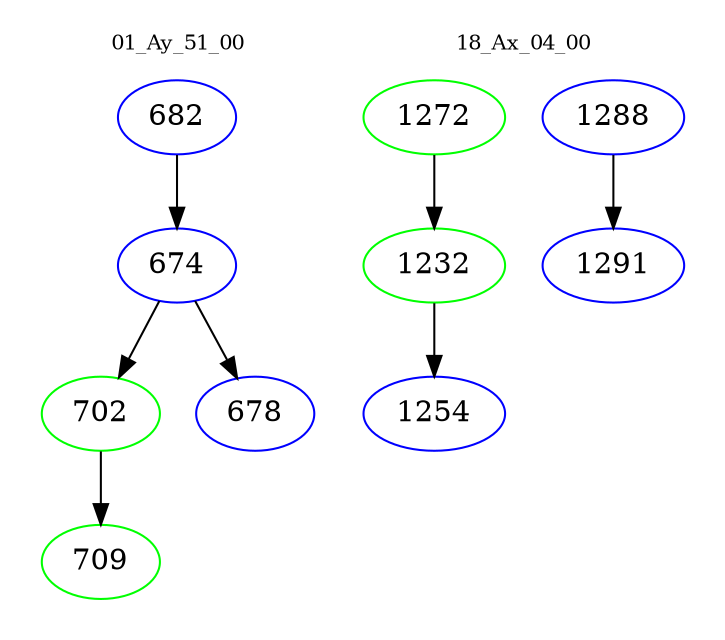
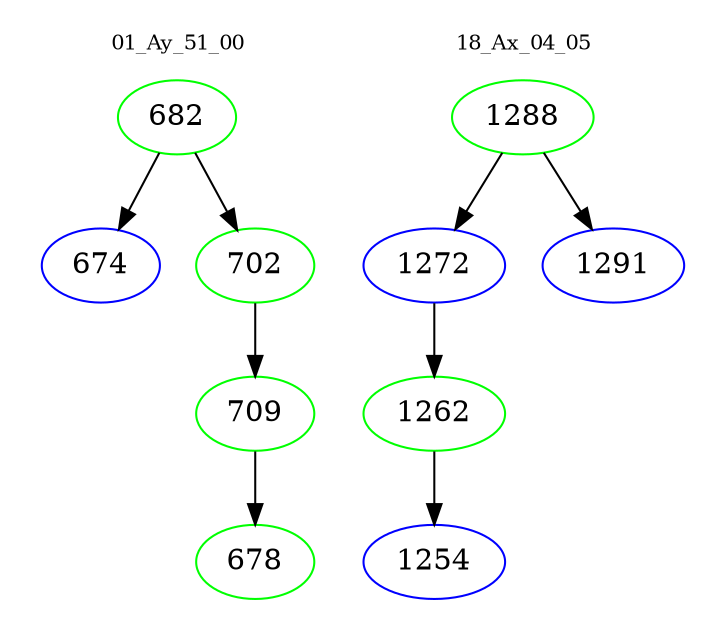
(524, 44) -> (524, 44)
(177, 117) -> (177, 117)
(434, 117) -> (434, 266)
(613, 117) -> (523, 117)
none -> (484, 182)
(434, 266) -> (434, 414)
(144, 330) -> (211, 182)
(211, 330) -> (255, 478)
(255, 414) -> (255, 562)
